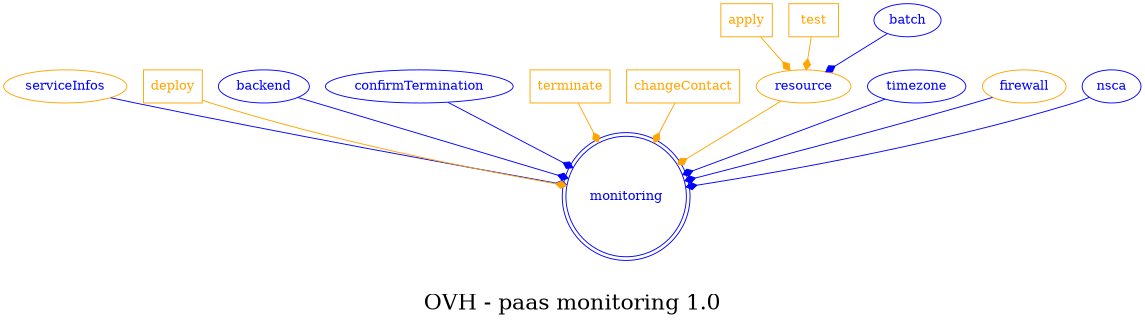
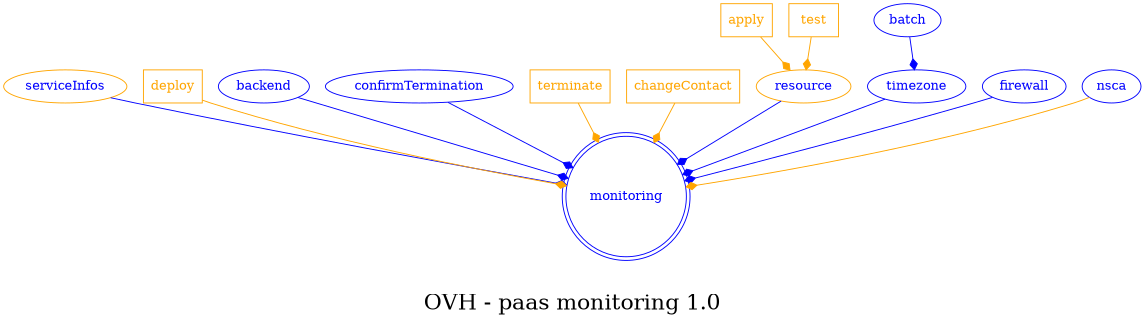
(861, 50) -> (911, 48)
(1024, 86) -> (1024, 86)
(734, 130) -> (734, 130)
(895, 148) -> (895, 148)
